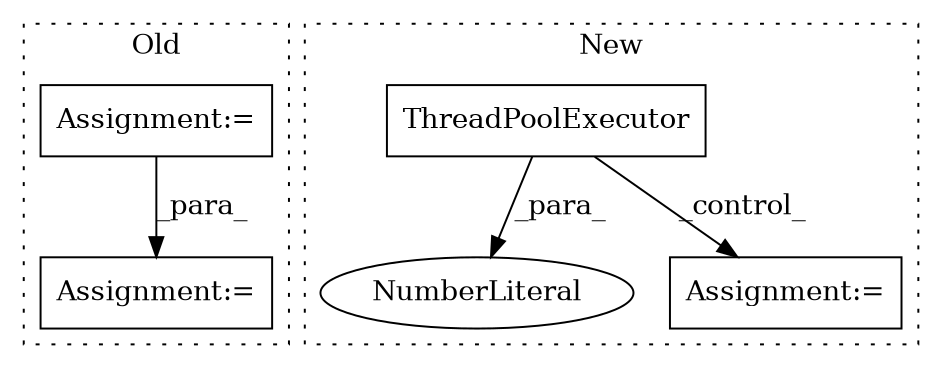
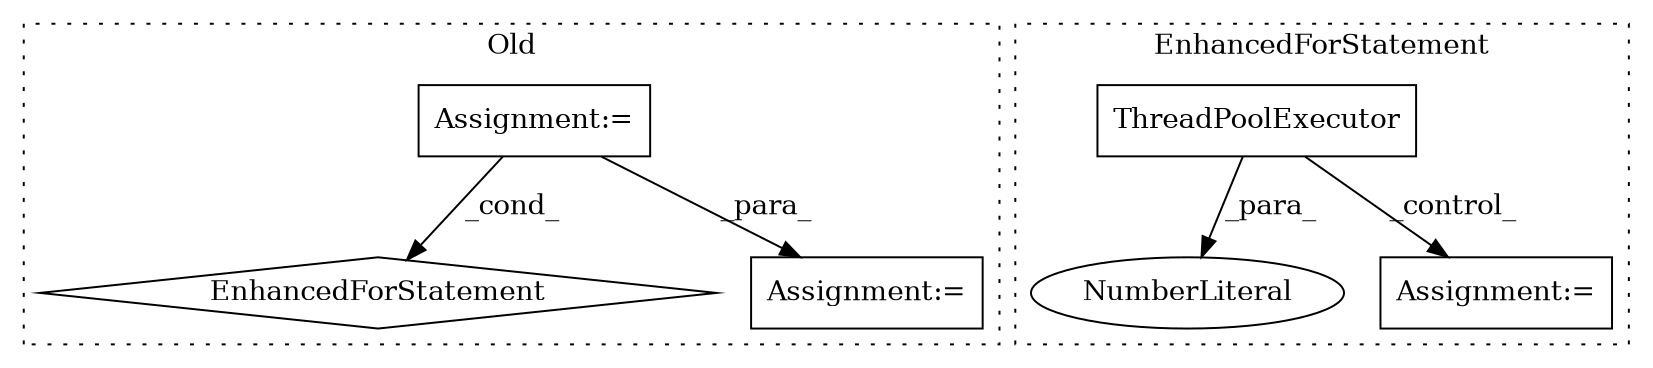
(612, 47) -> (1322, 47)
none -> (378, 293)
